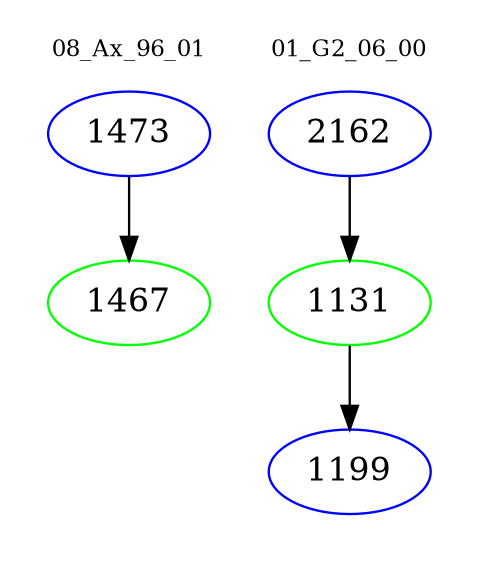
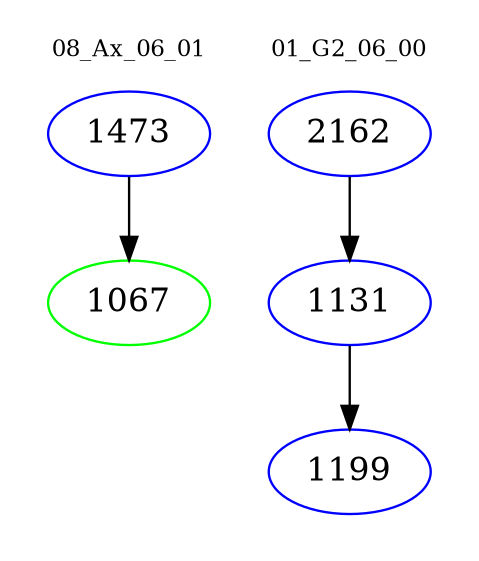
(129, 50) -> (129, 50)
(129, 303) -> (129, 303)
(350, 303) -> (350, 303)
